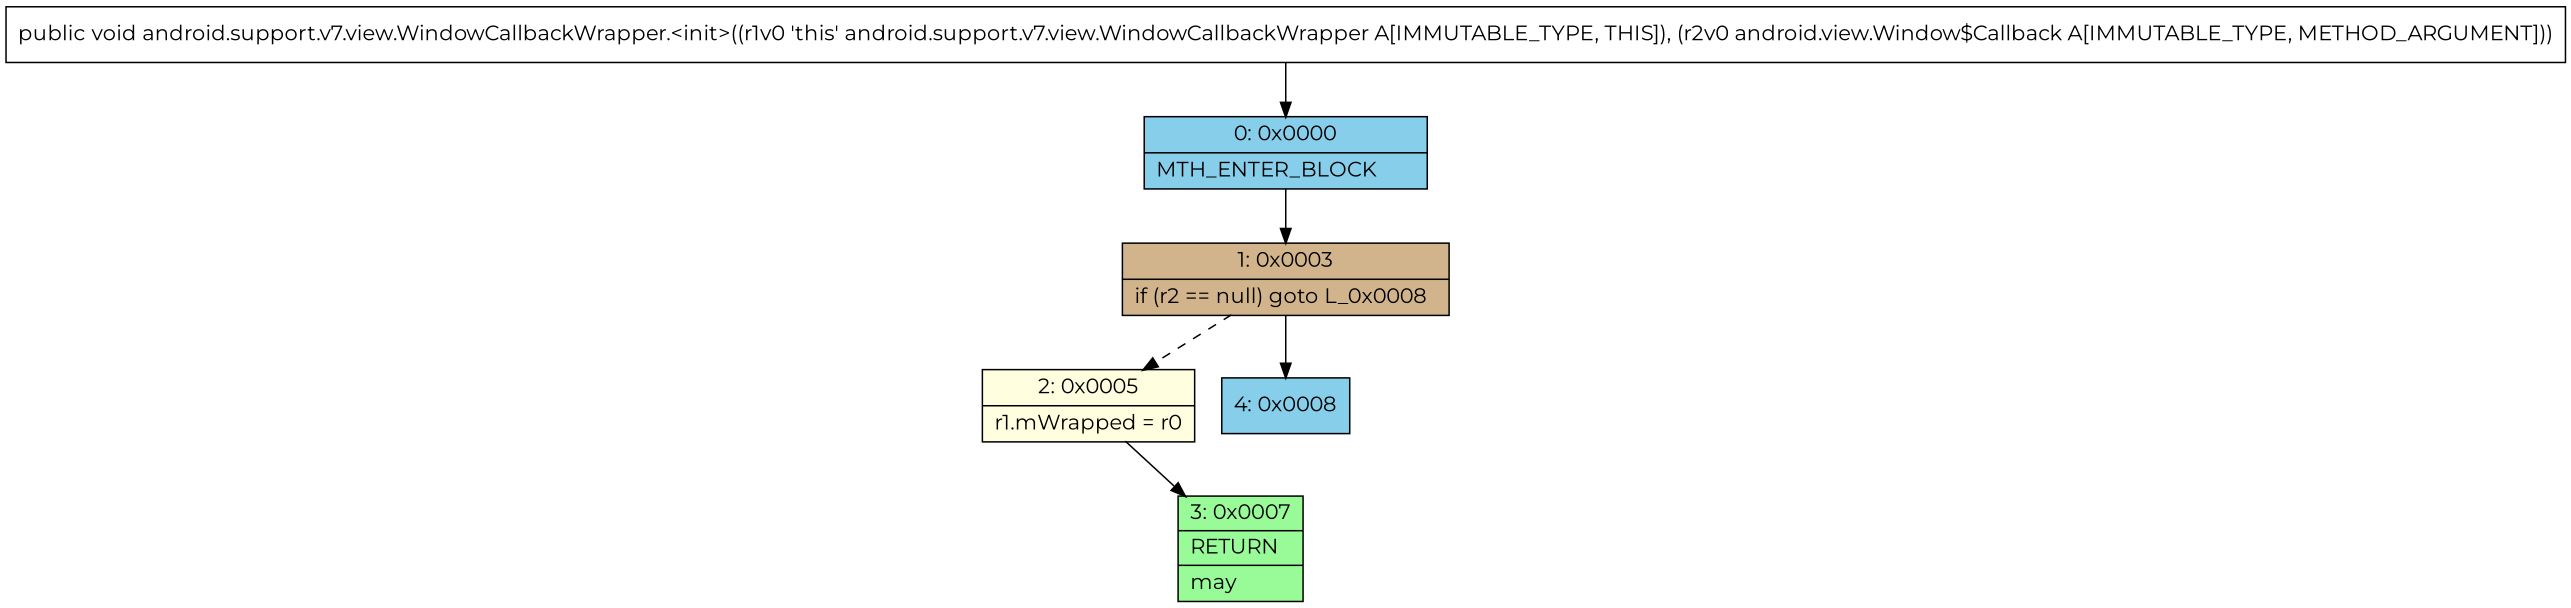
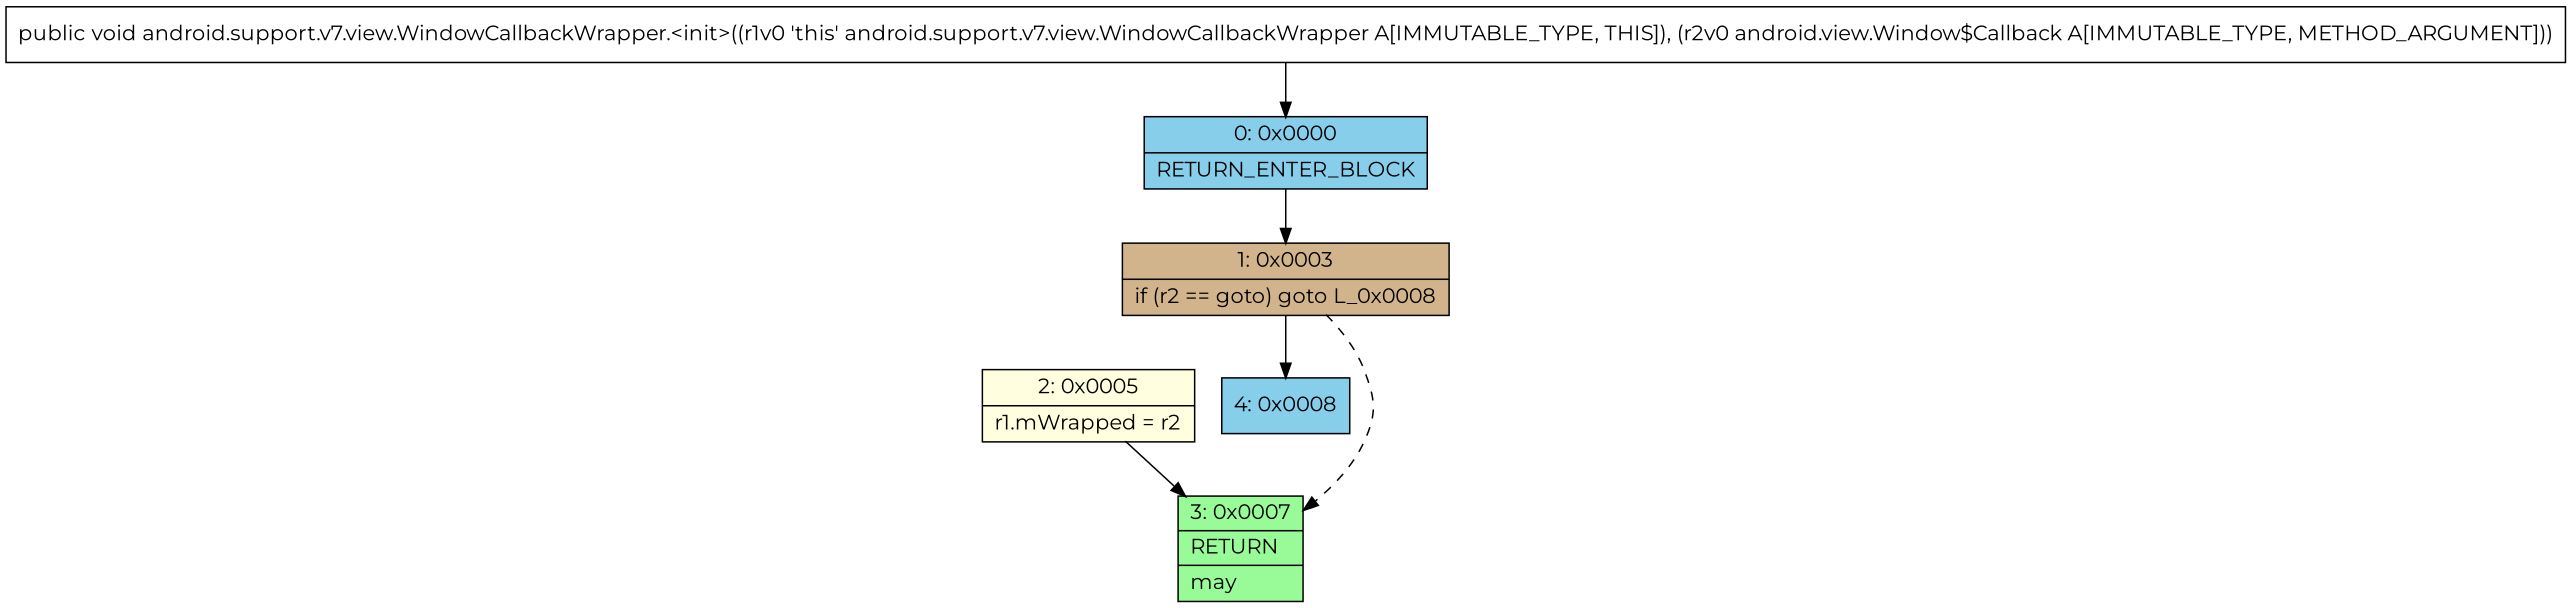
(1267, 170) -> (1286, 170)
(1281, 297) -> (1286, 297)
(1194, 338) -> (1373, 411)
(1089, 423) -> (1088, 423)
